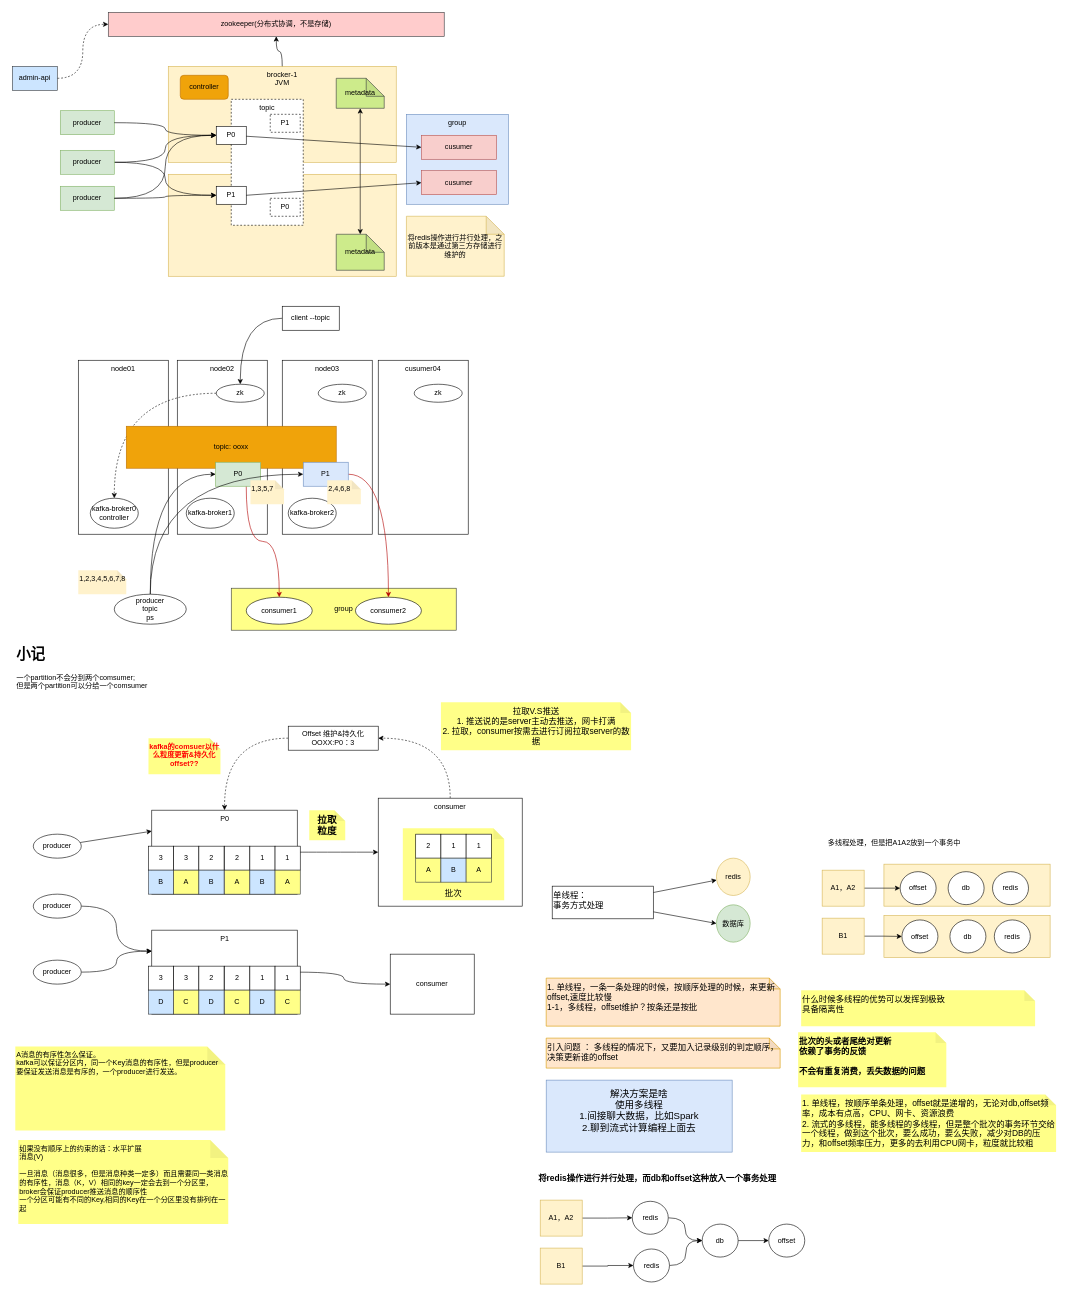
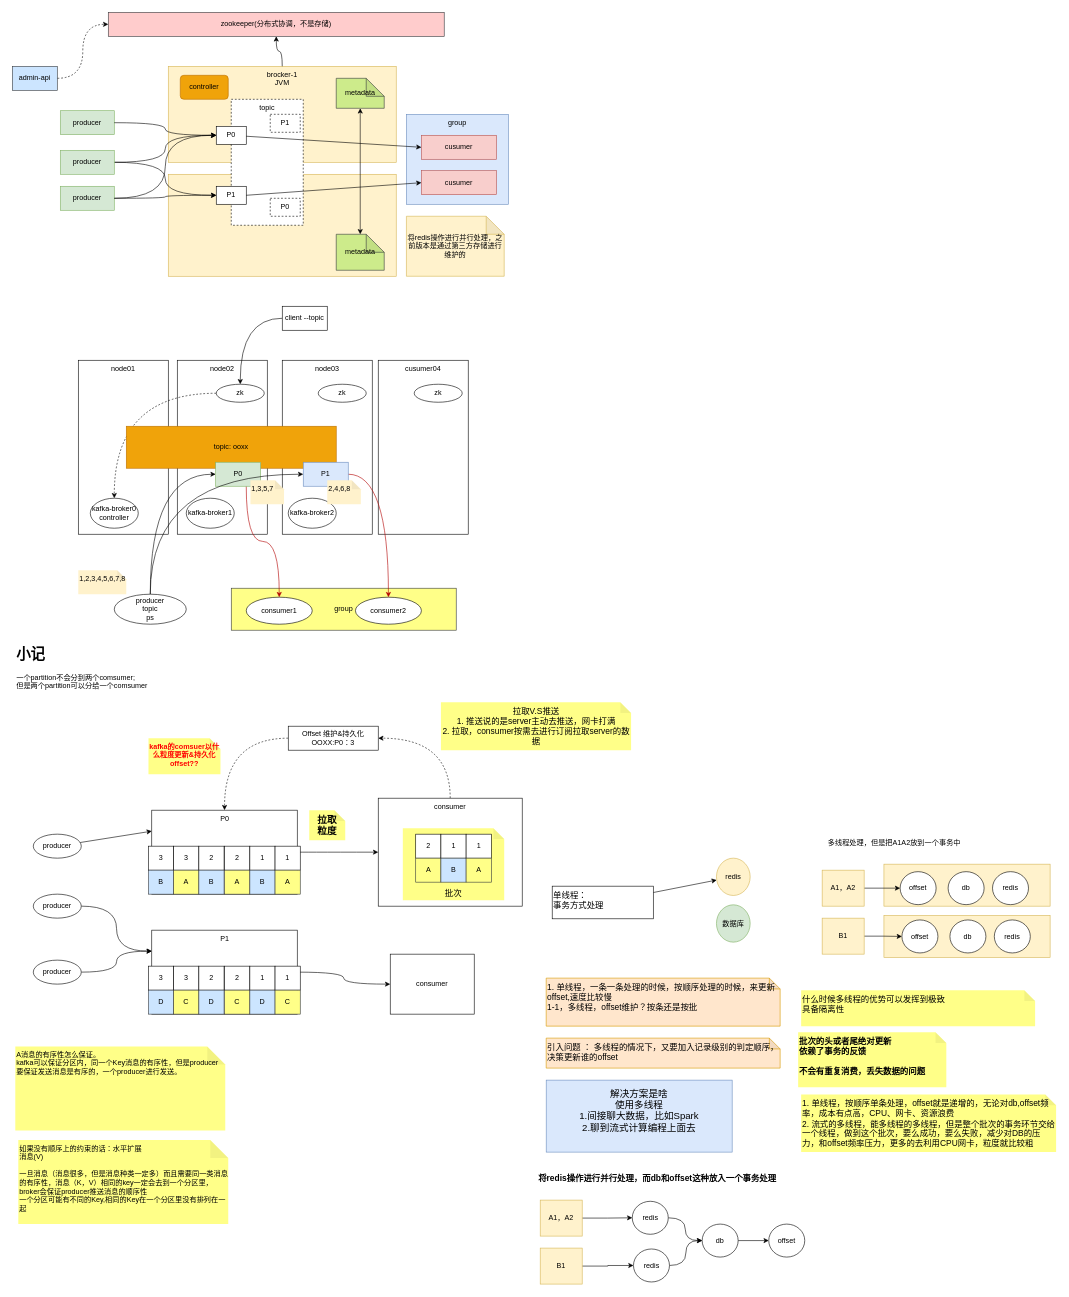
(311, 318) -> (305, 318)
(683, 917) -> none
